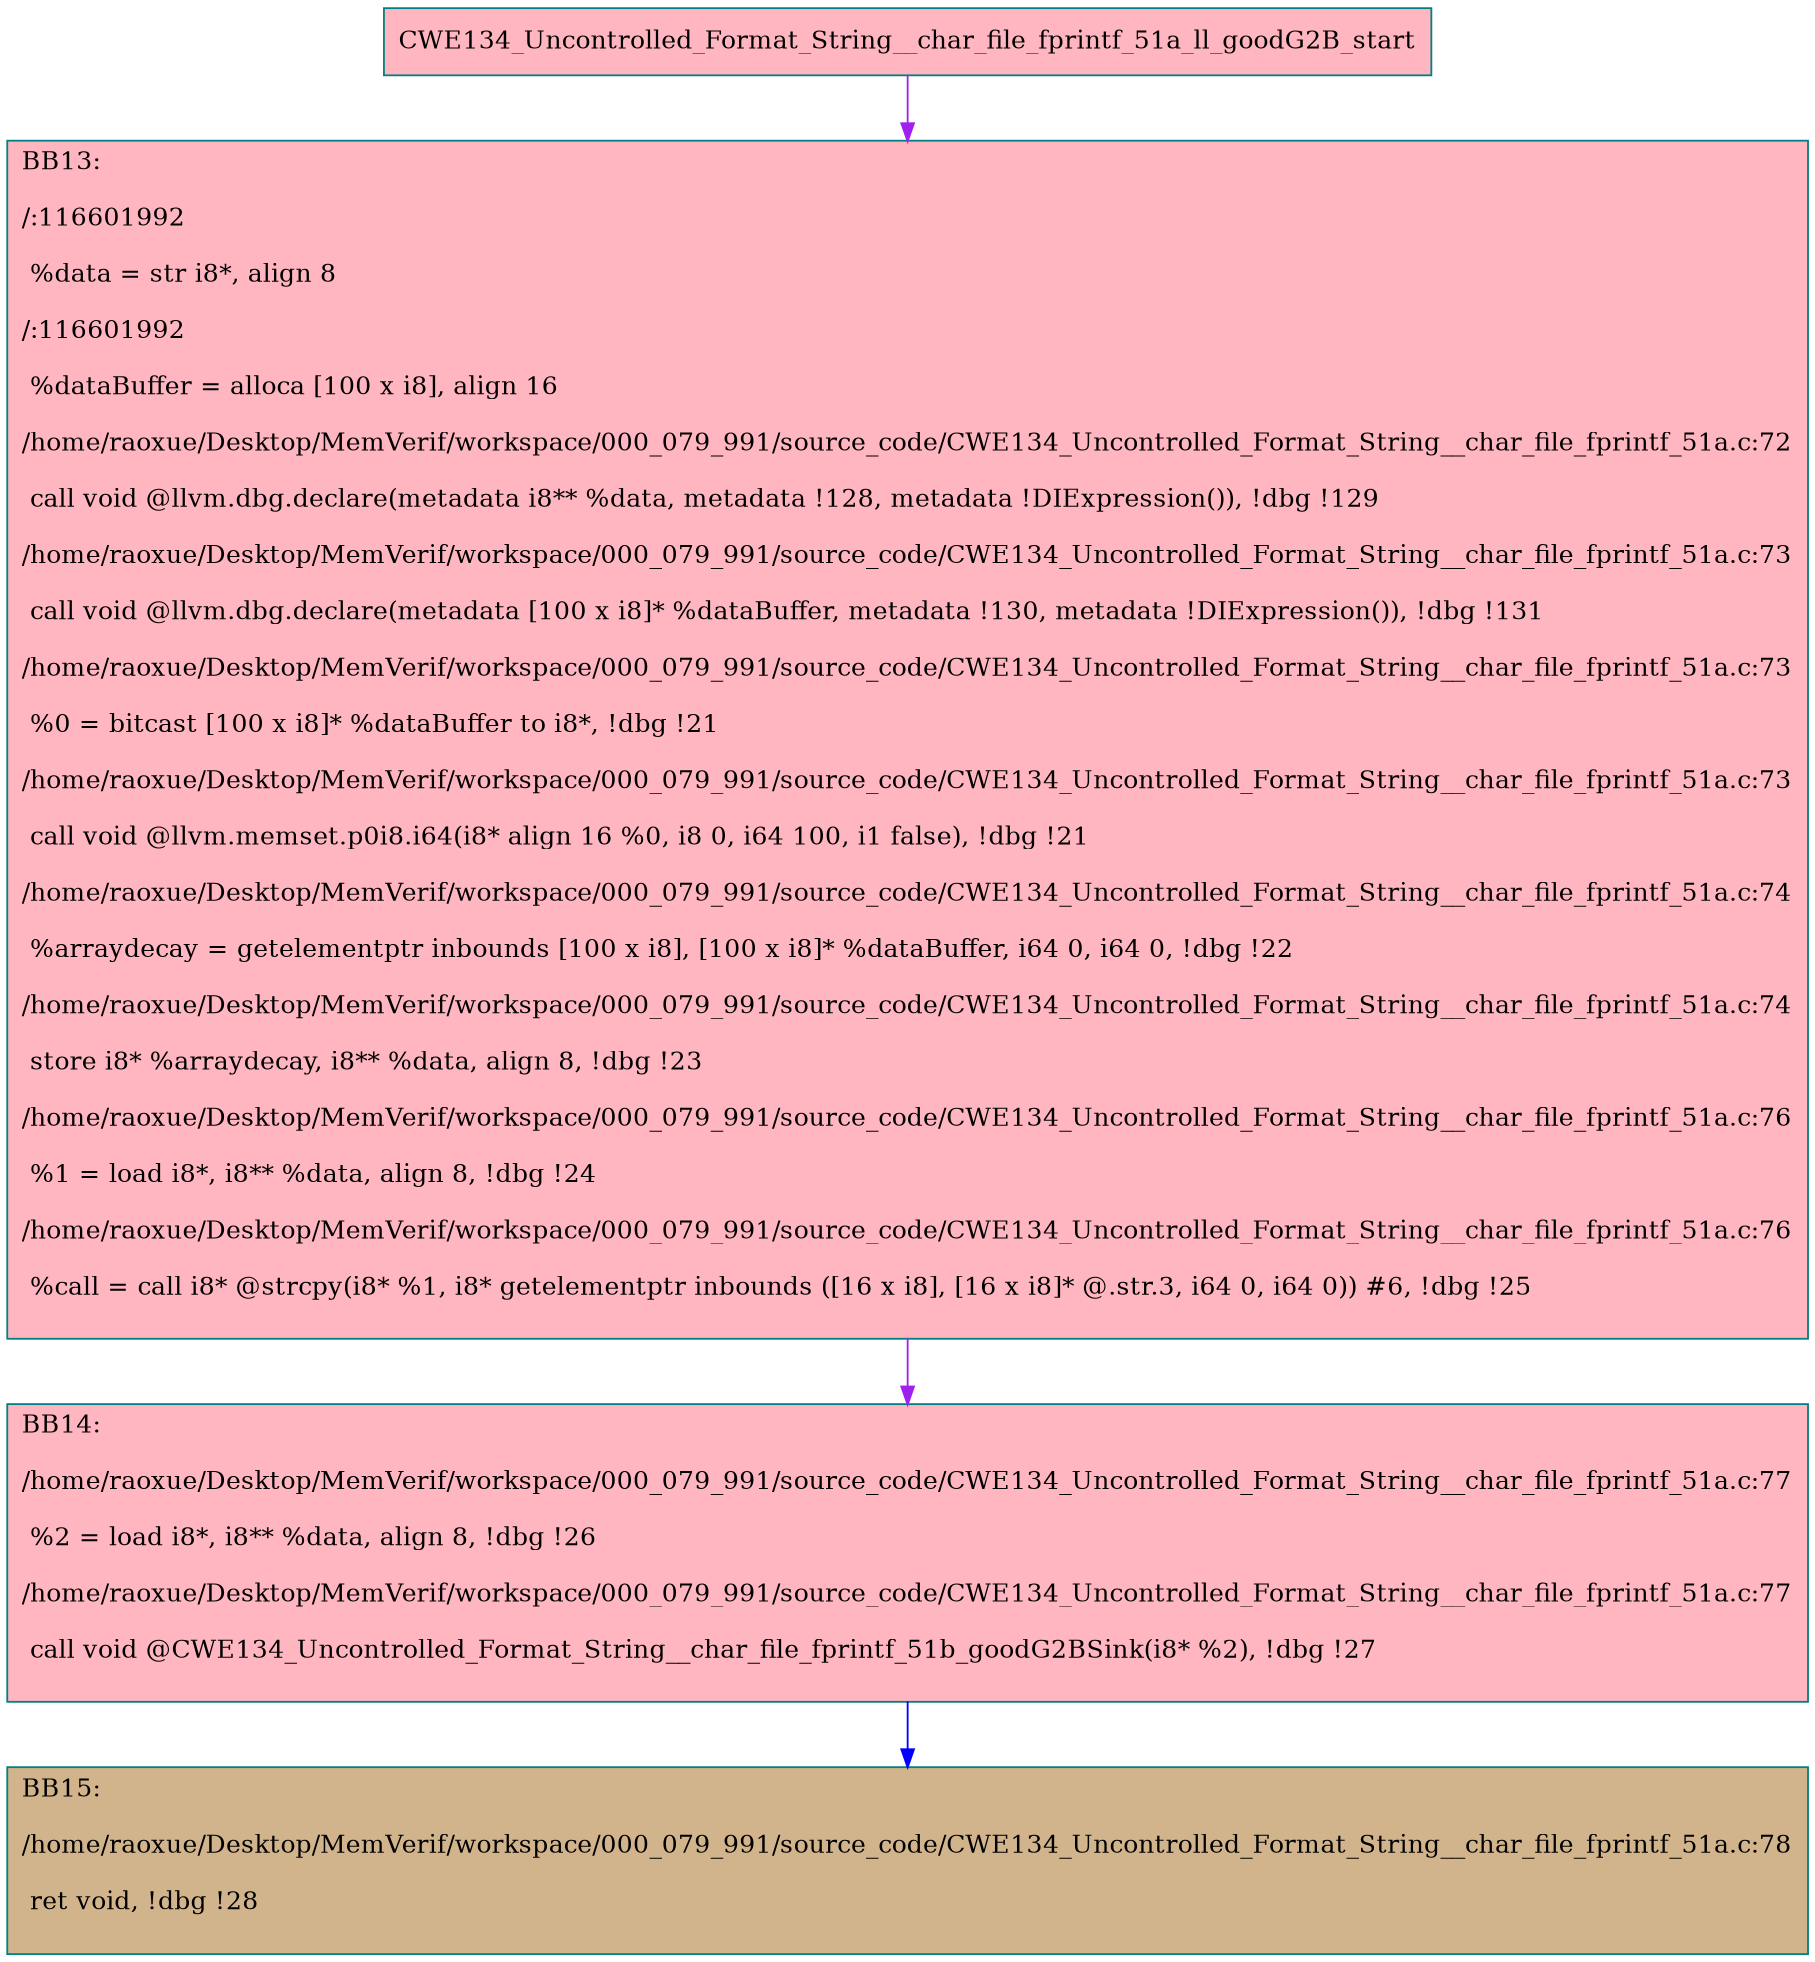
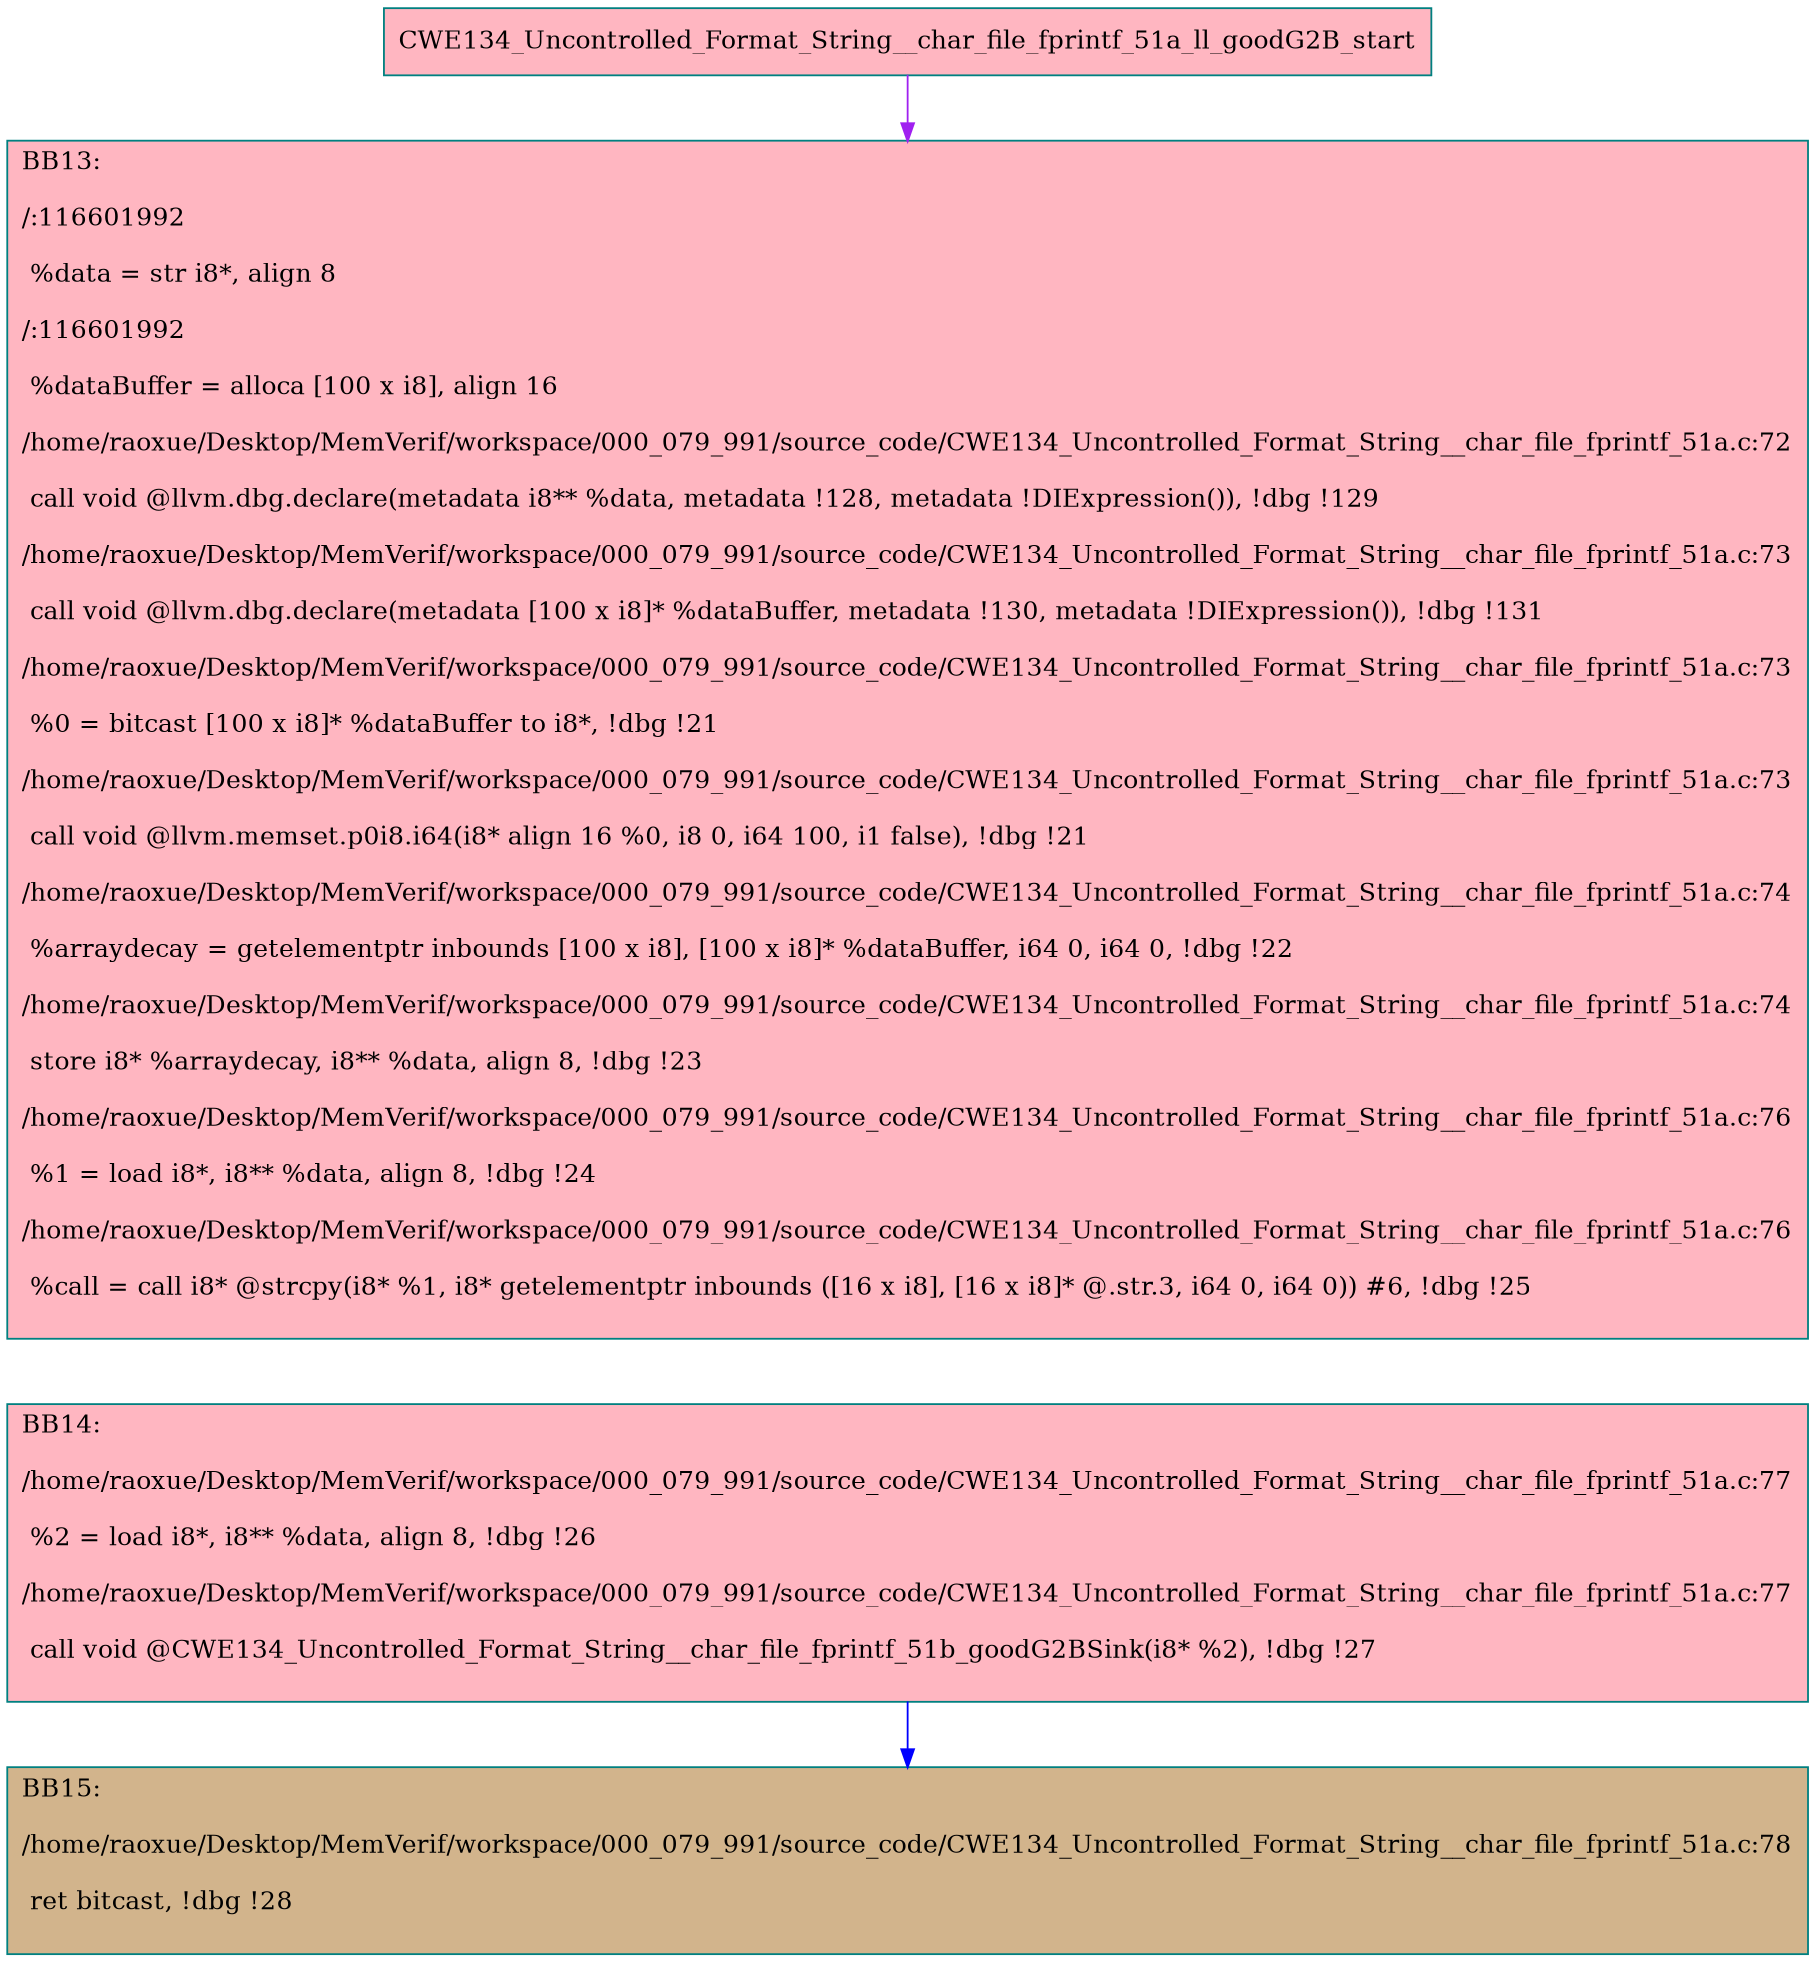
(908, 1362) -> none
(141, 1902) -> (158, 1902)
